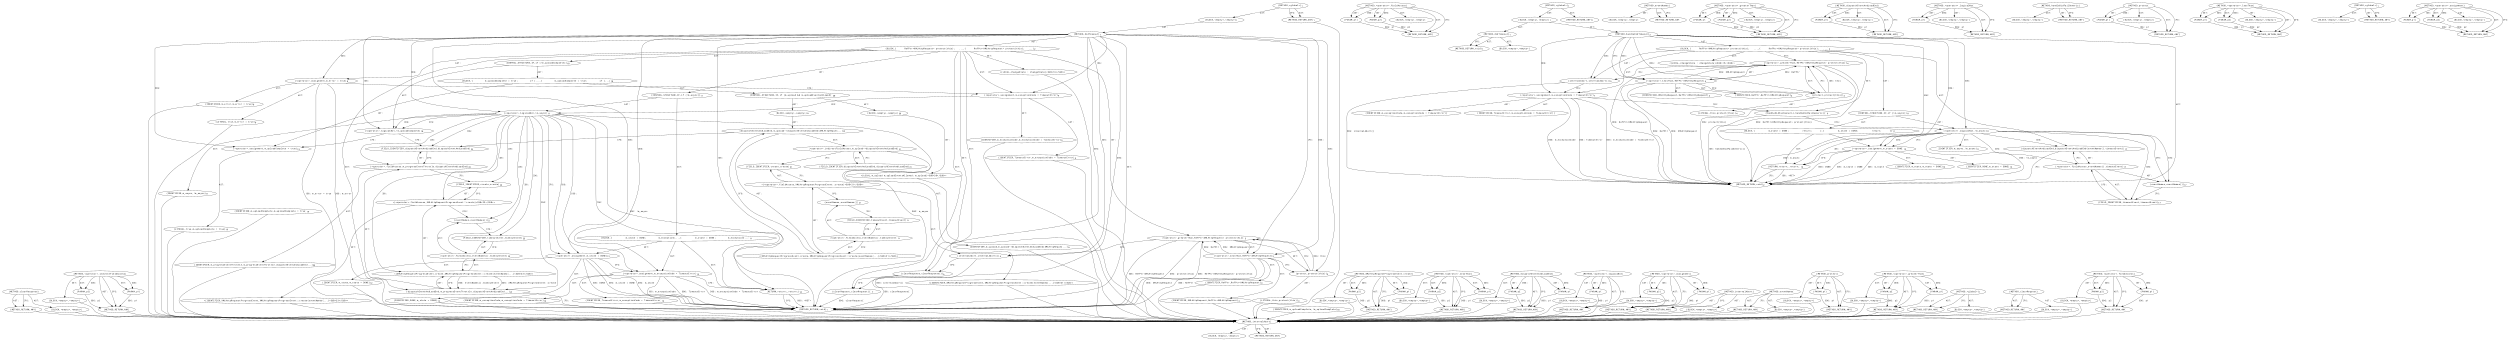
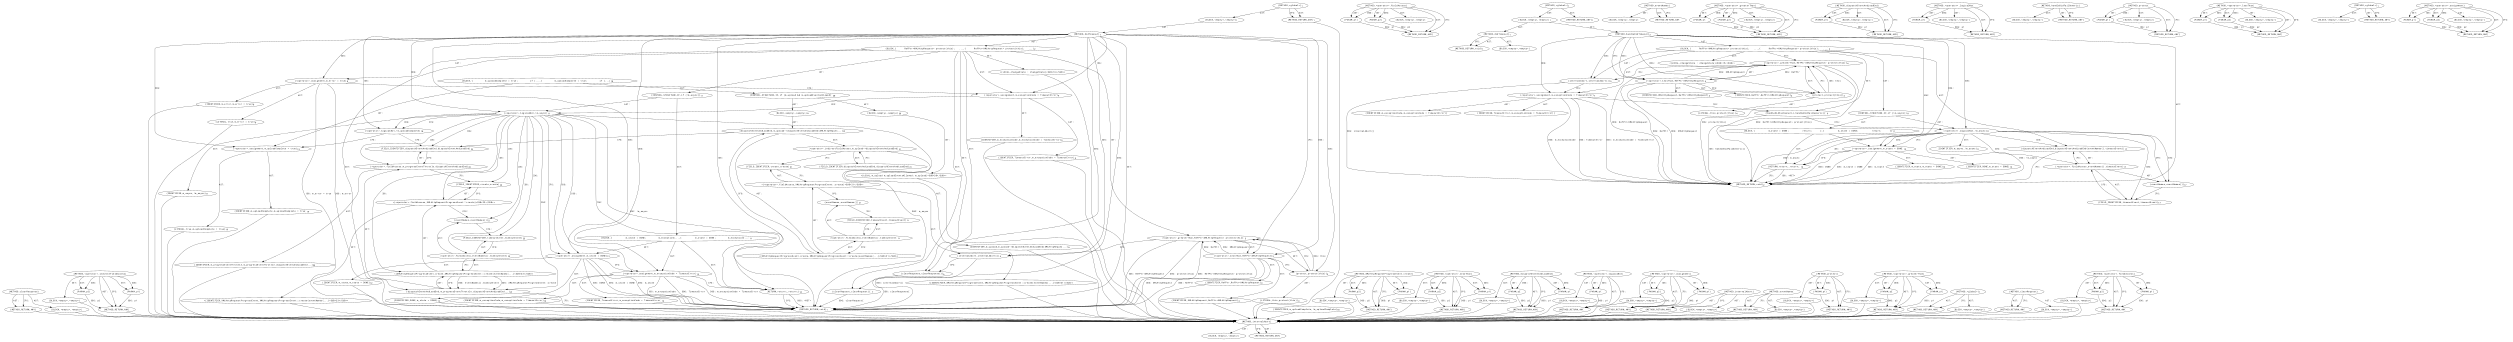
(537, 63) -> none
none -> (269, 179)
(874, 278) -> none
